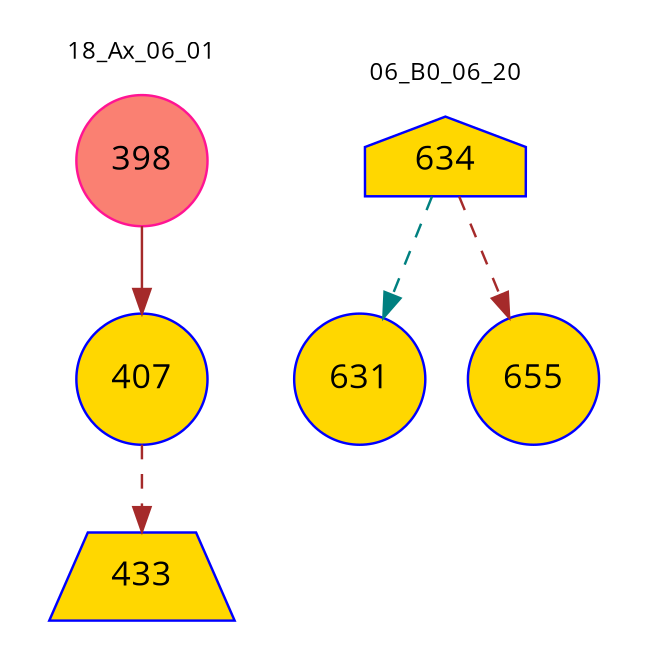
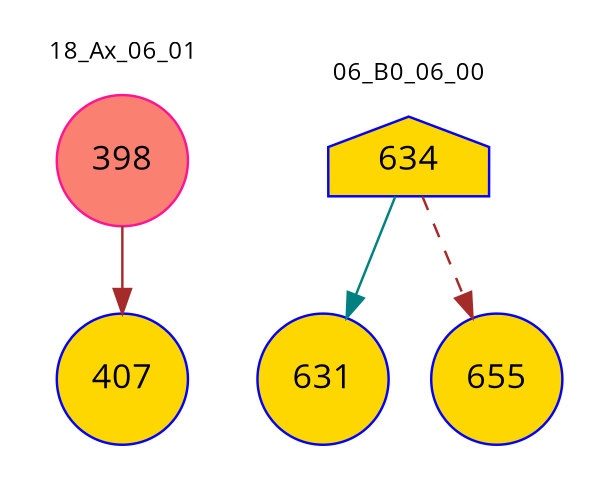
(447, 74) -> (410, 74)
(412, 246) -> (376, 246)
(142, 577) -> none
